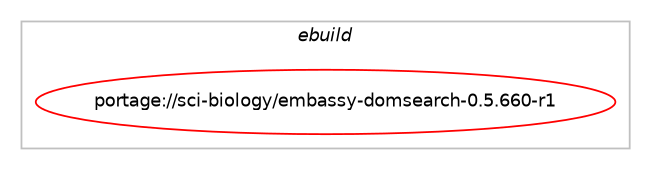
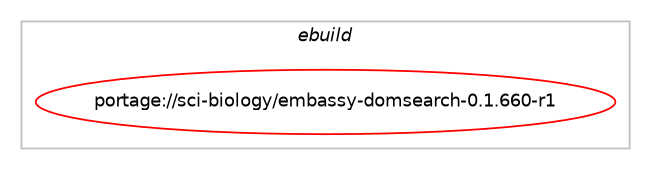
(326, 102) -> (326, 102)
